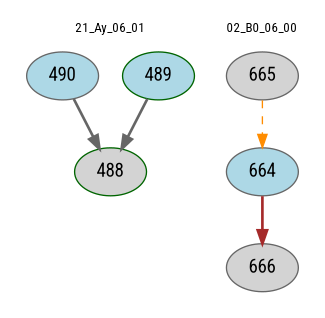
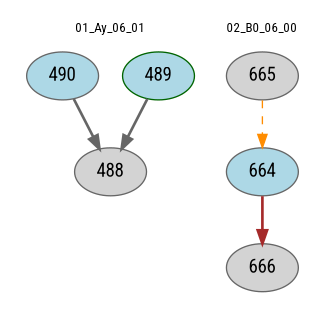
(111, 29) -> (111, 29)
(111, 172) -> (111, 172)
